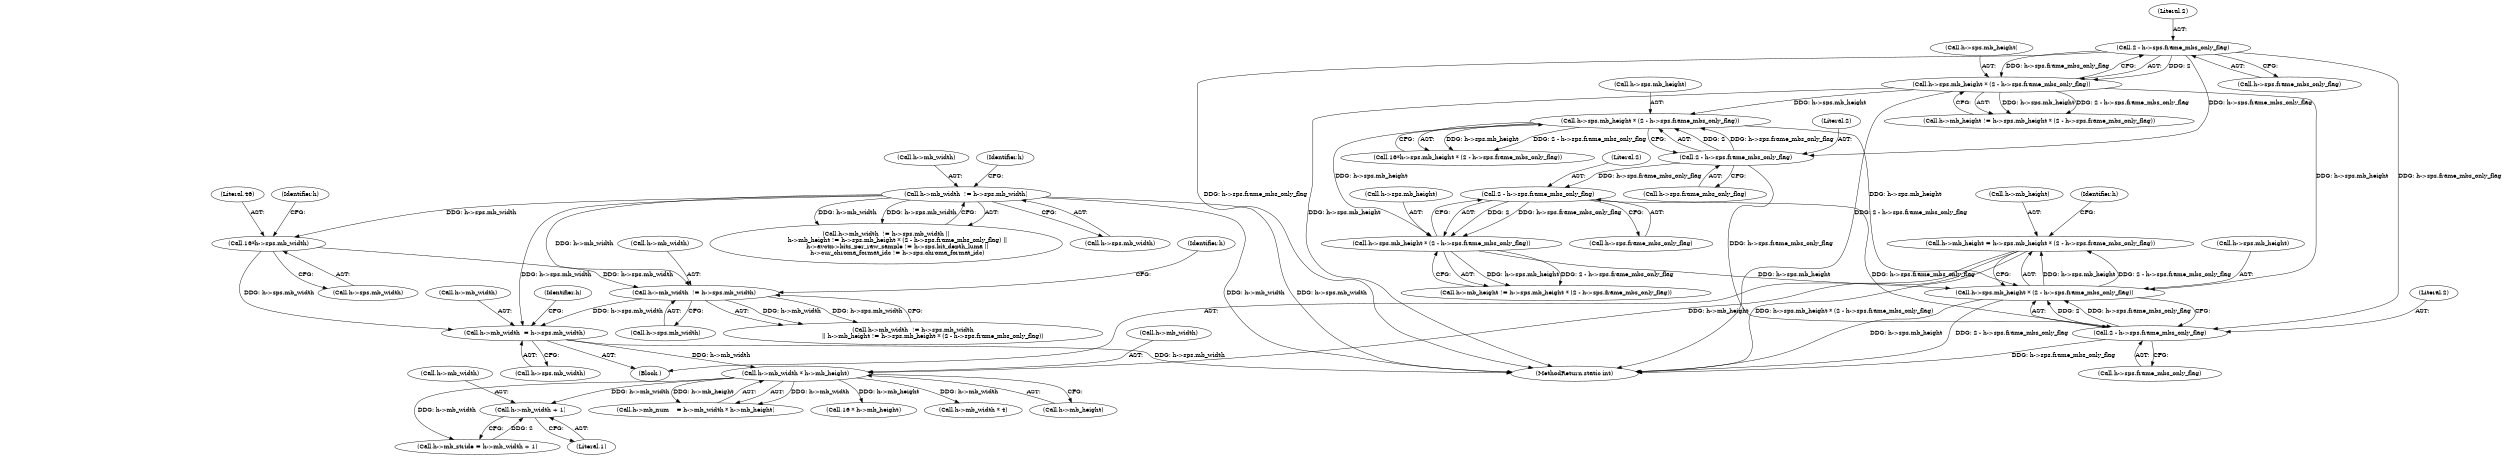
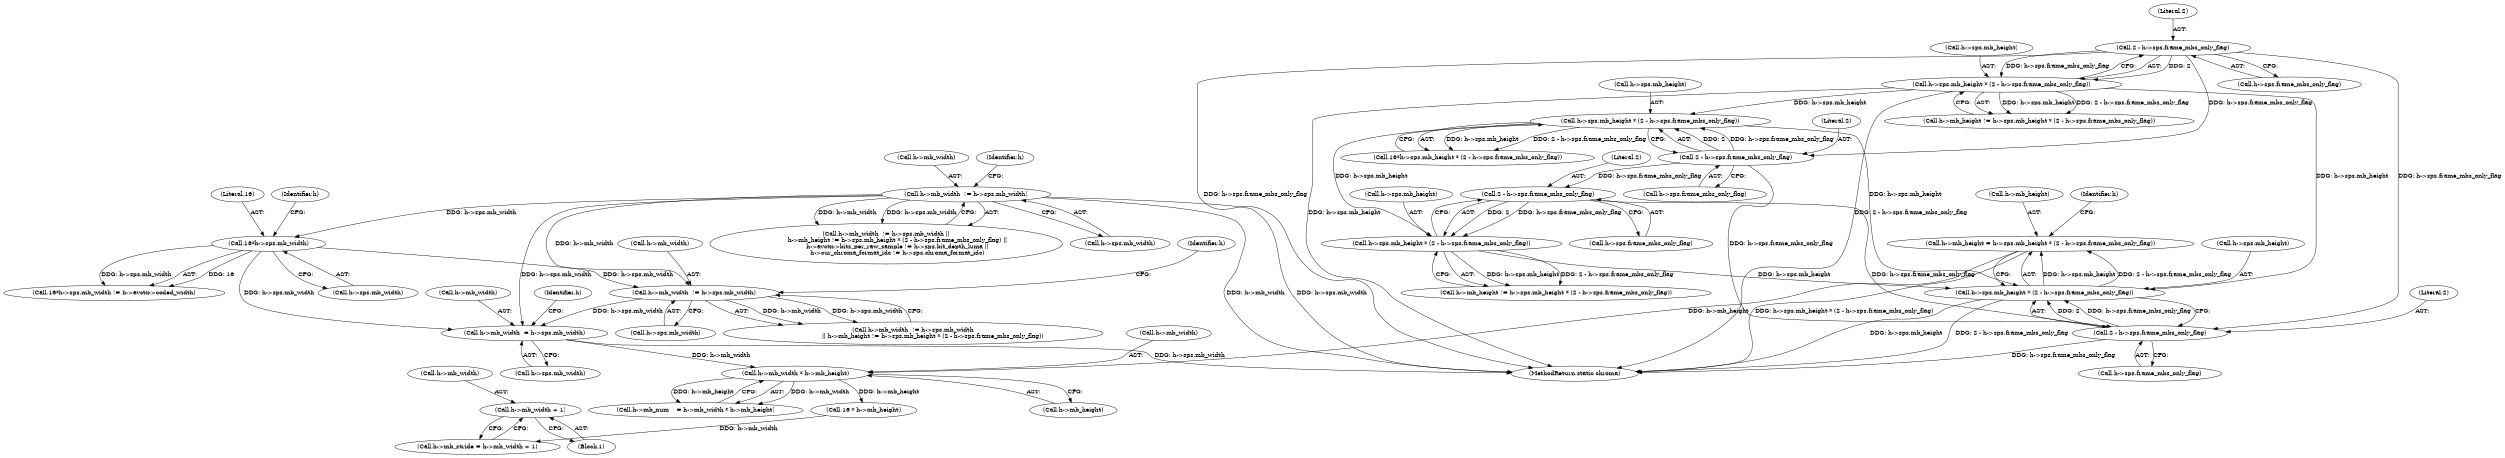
(238, 194) -> (238, 194)
none -> (114, 293)
(650, 374) -> none
(1575, 374) -> (1575, 374)
(547, 384) -> (683, 429)
(644, 385) -> none
(750, 392) -> (750, 392)
(973, 410) -> none
(522, 429) -> (522, 429)
(592, 447) -> (592, 447)
